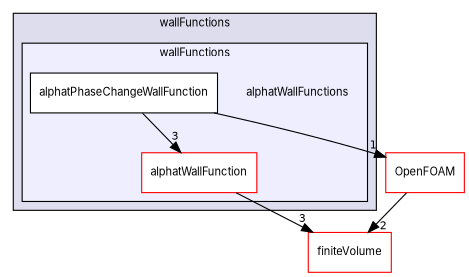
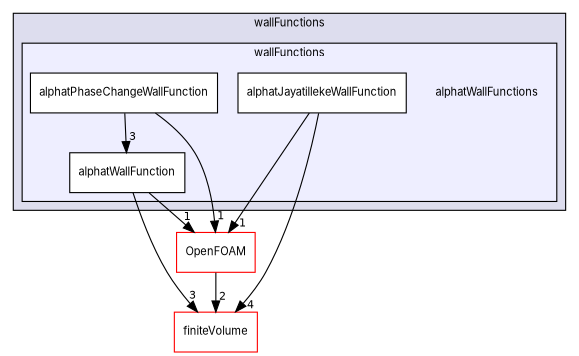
none -> (322, 93)
(199, 173) -> (127, 173)
none -> (177, 217)
